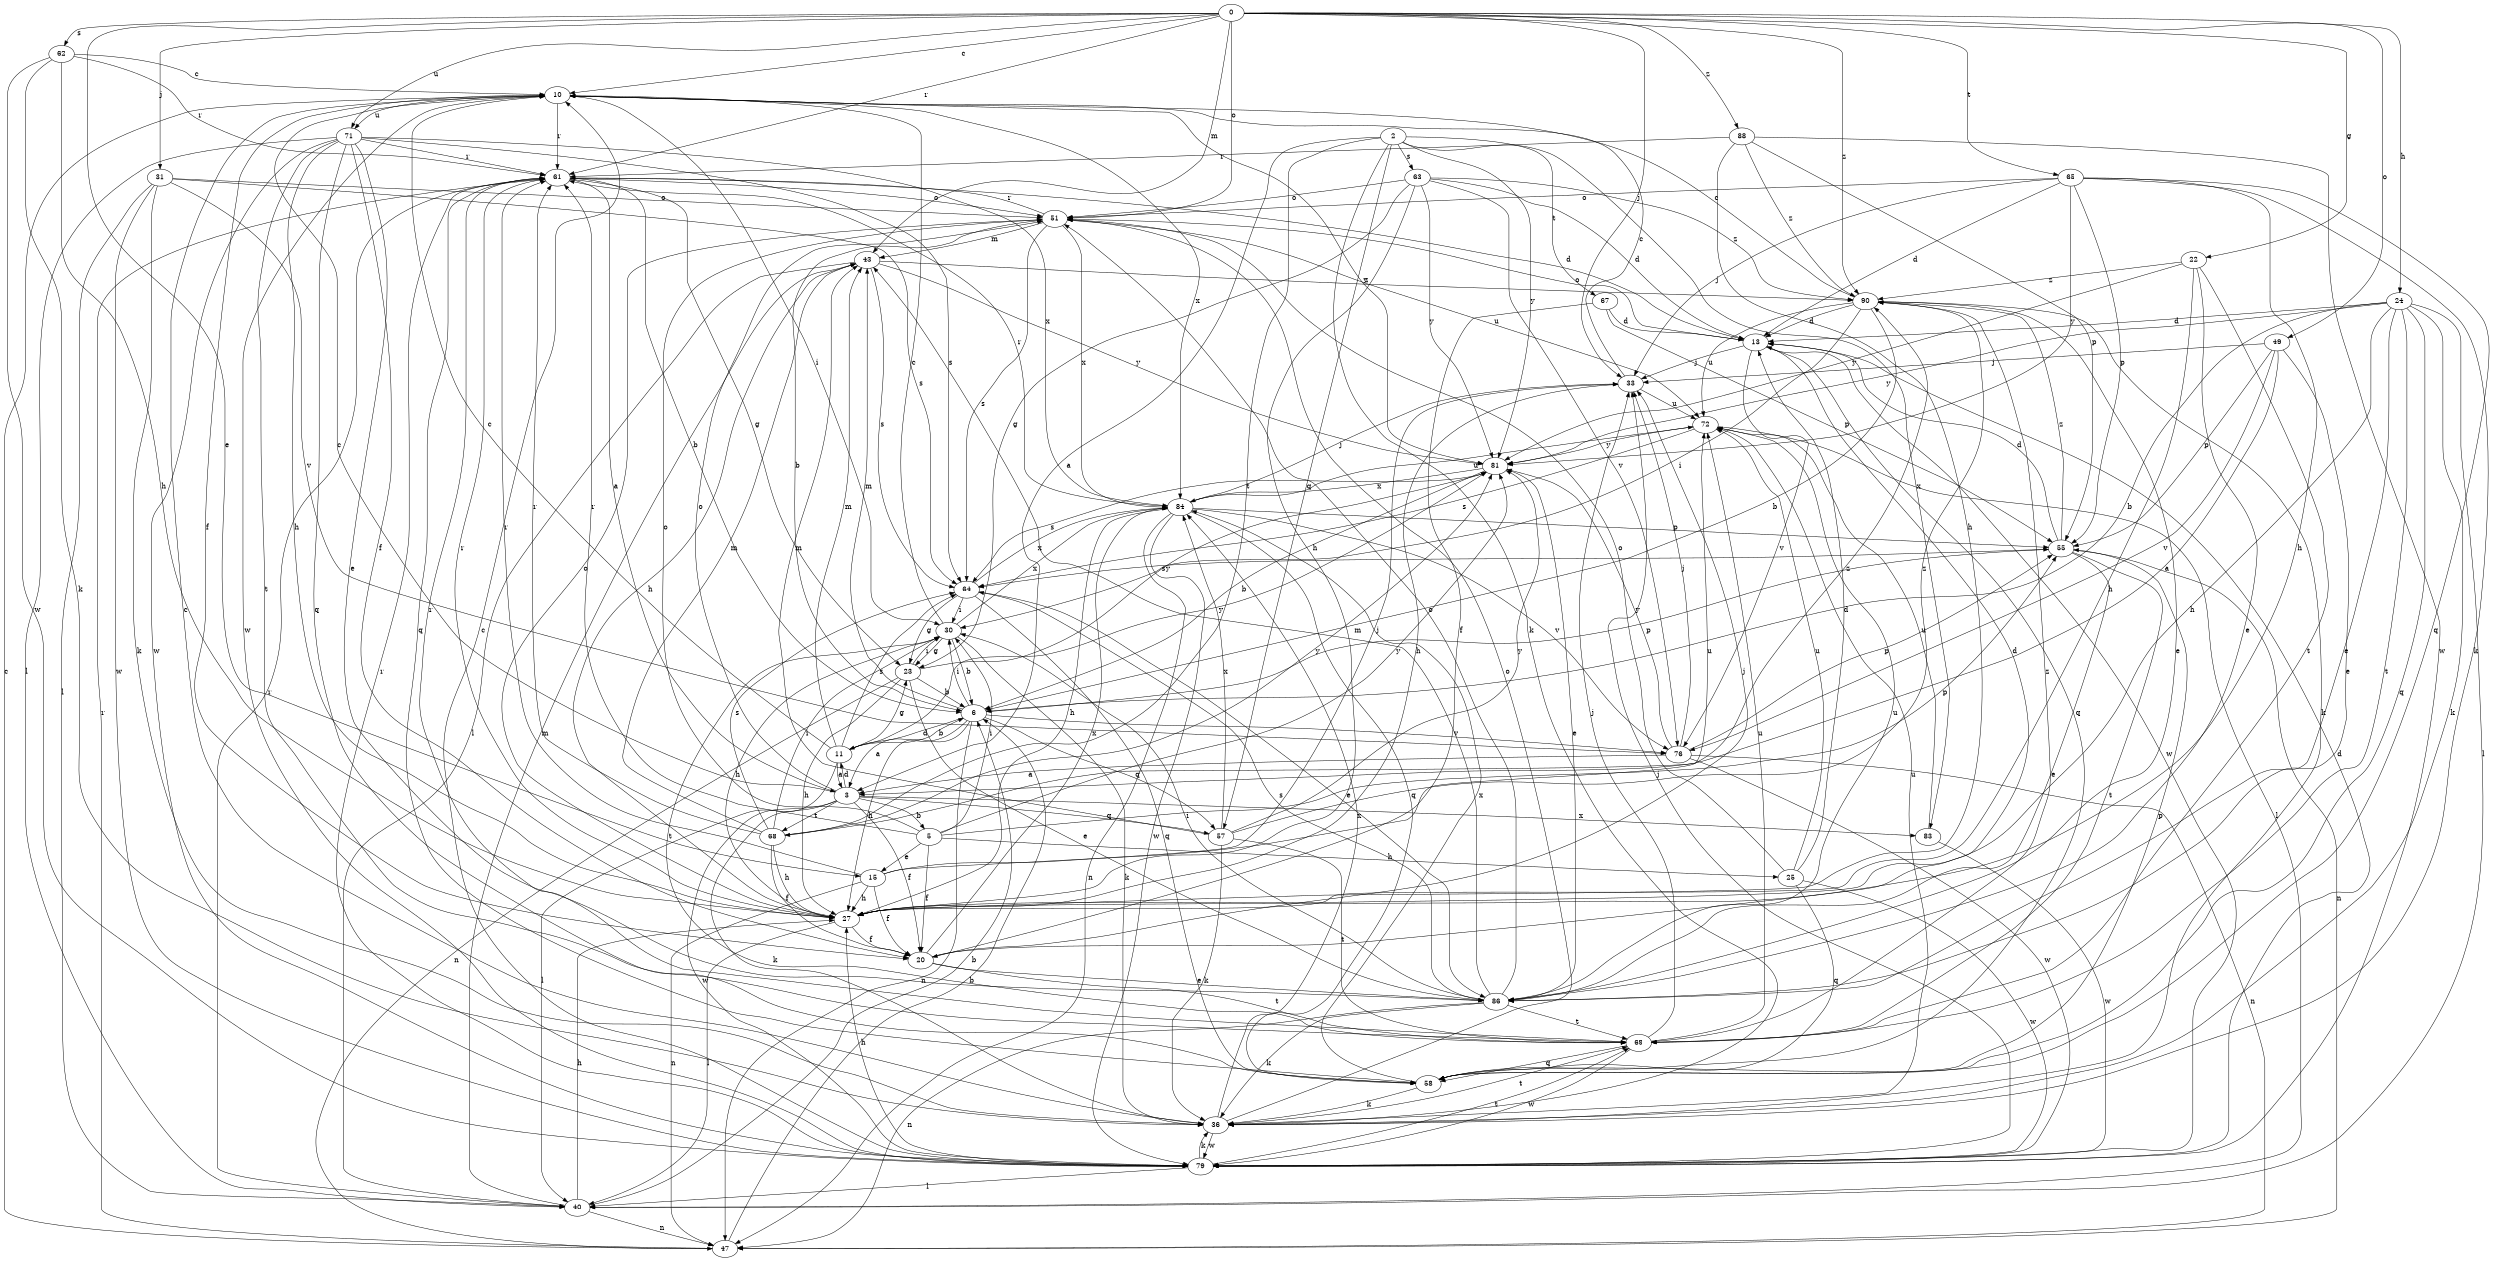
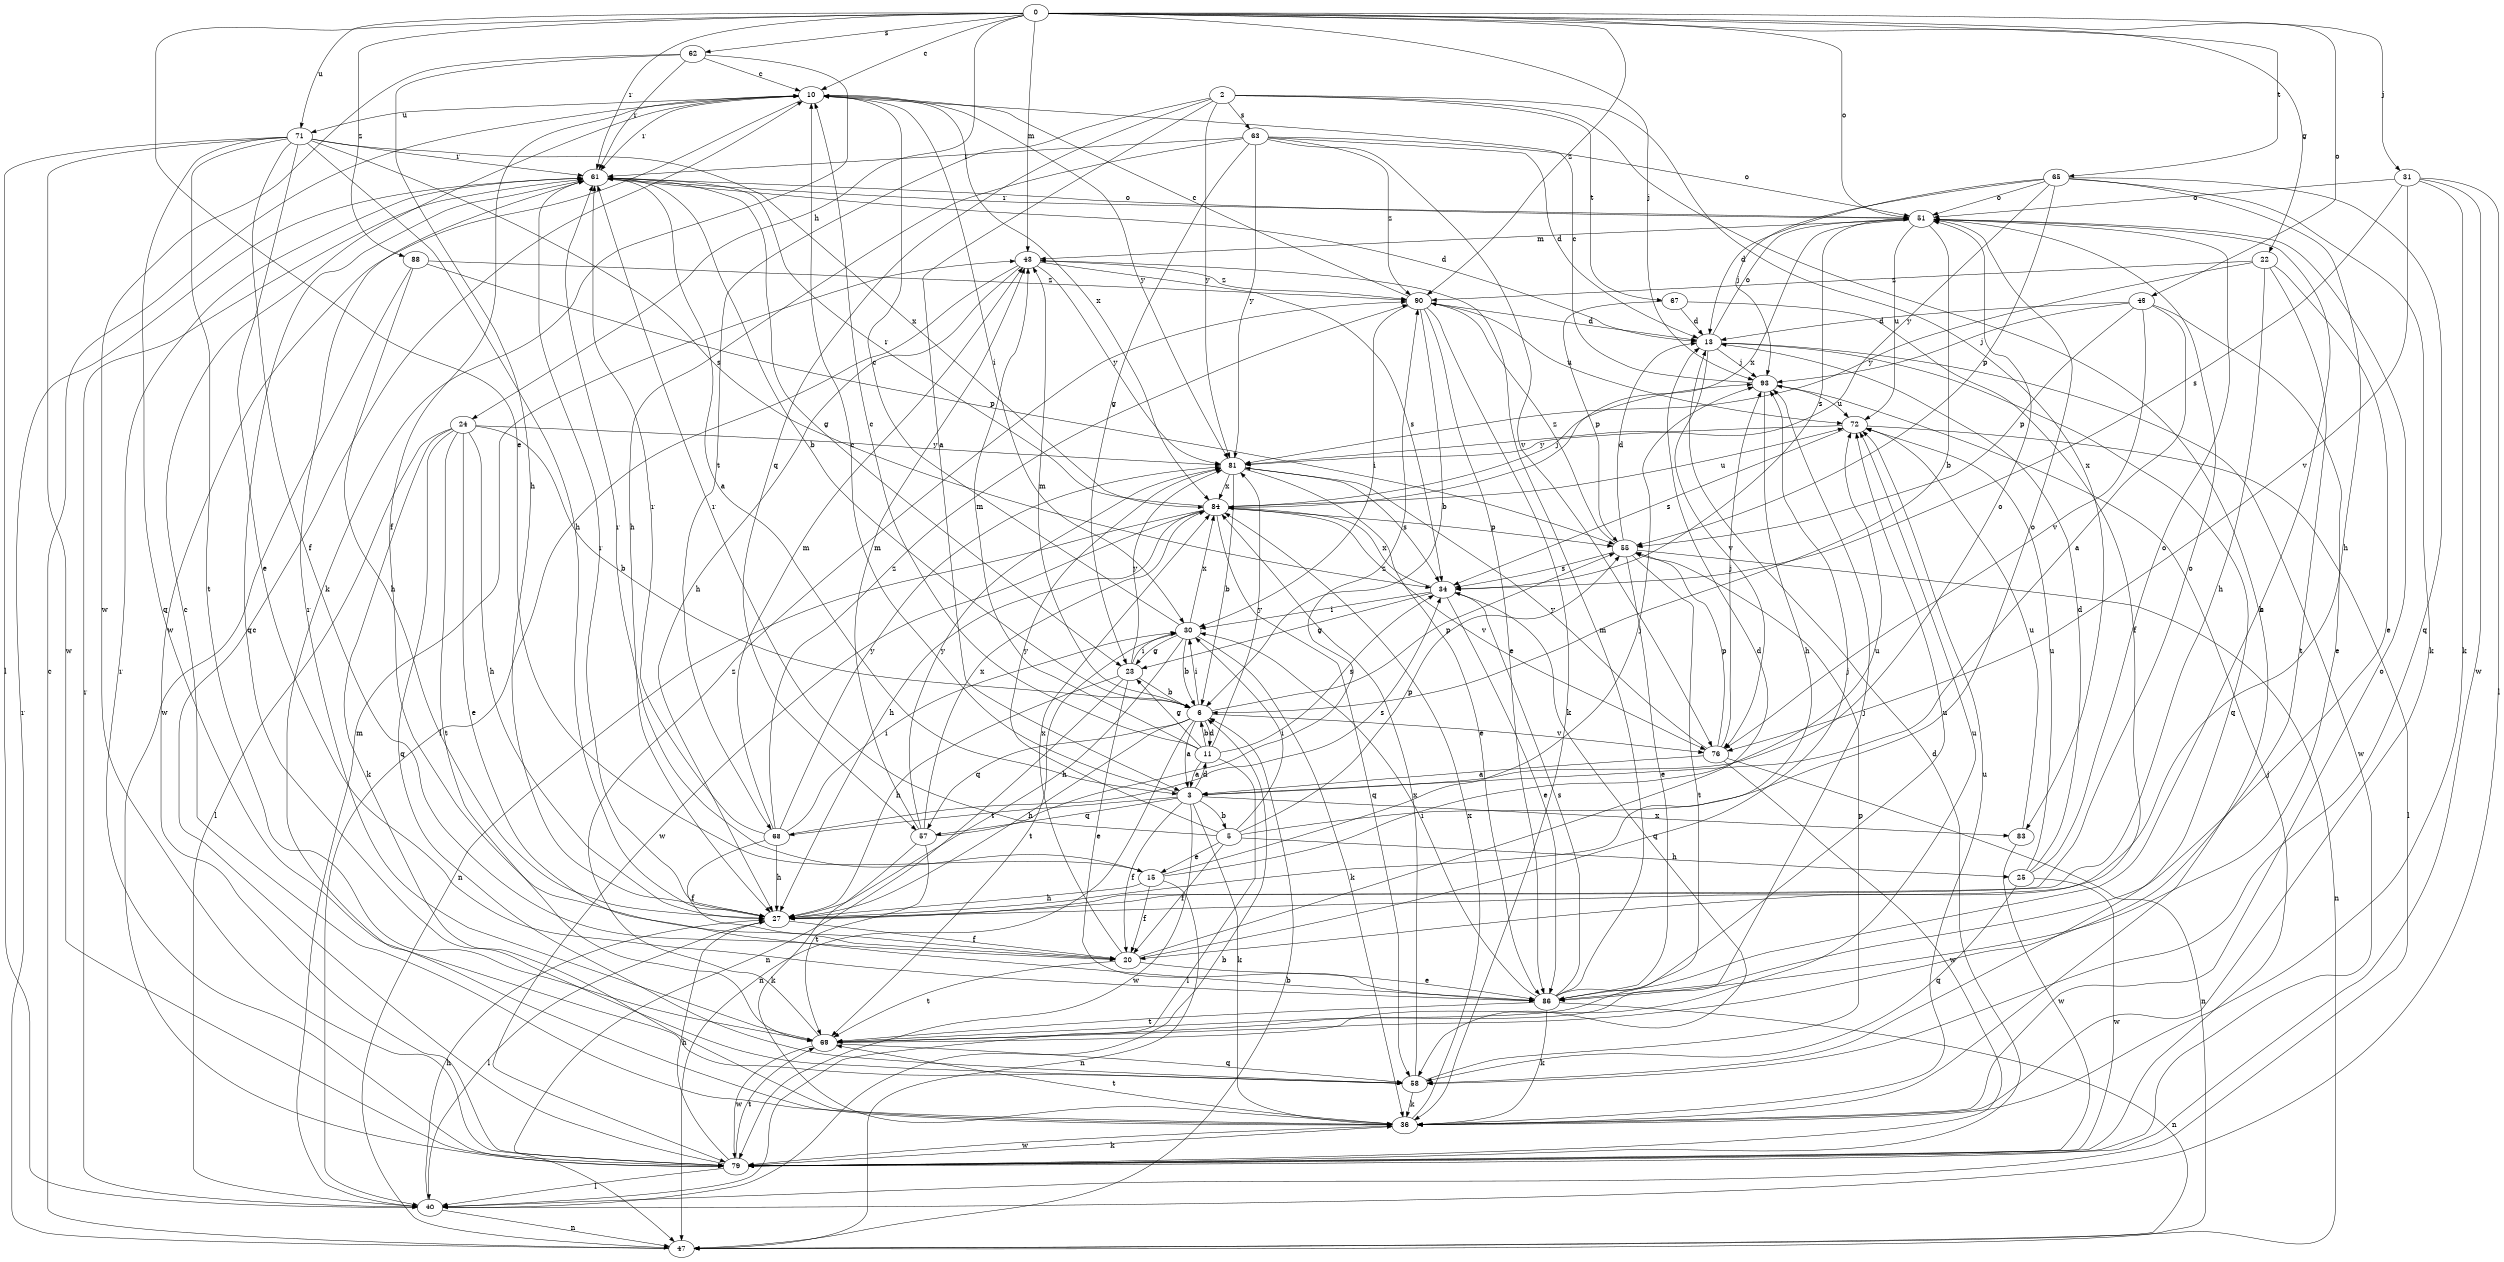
(1152, 157) -> (928, 157)
(2095, 324) -> (1927, 314)
(1631, 384) -> (1765, 384)
(967, 590) -> (1443, 590)
